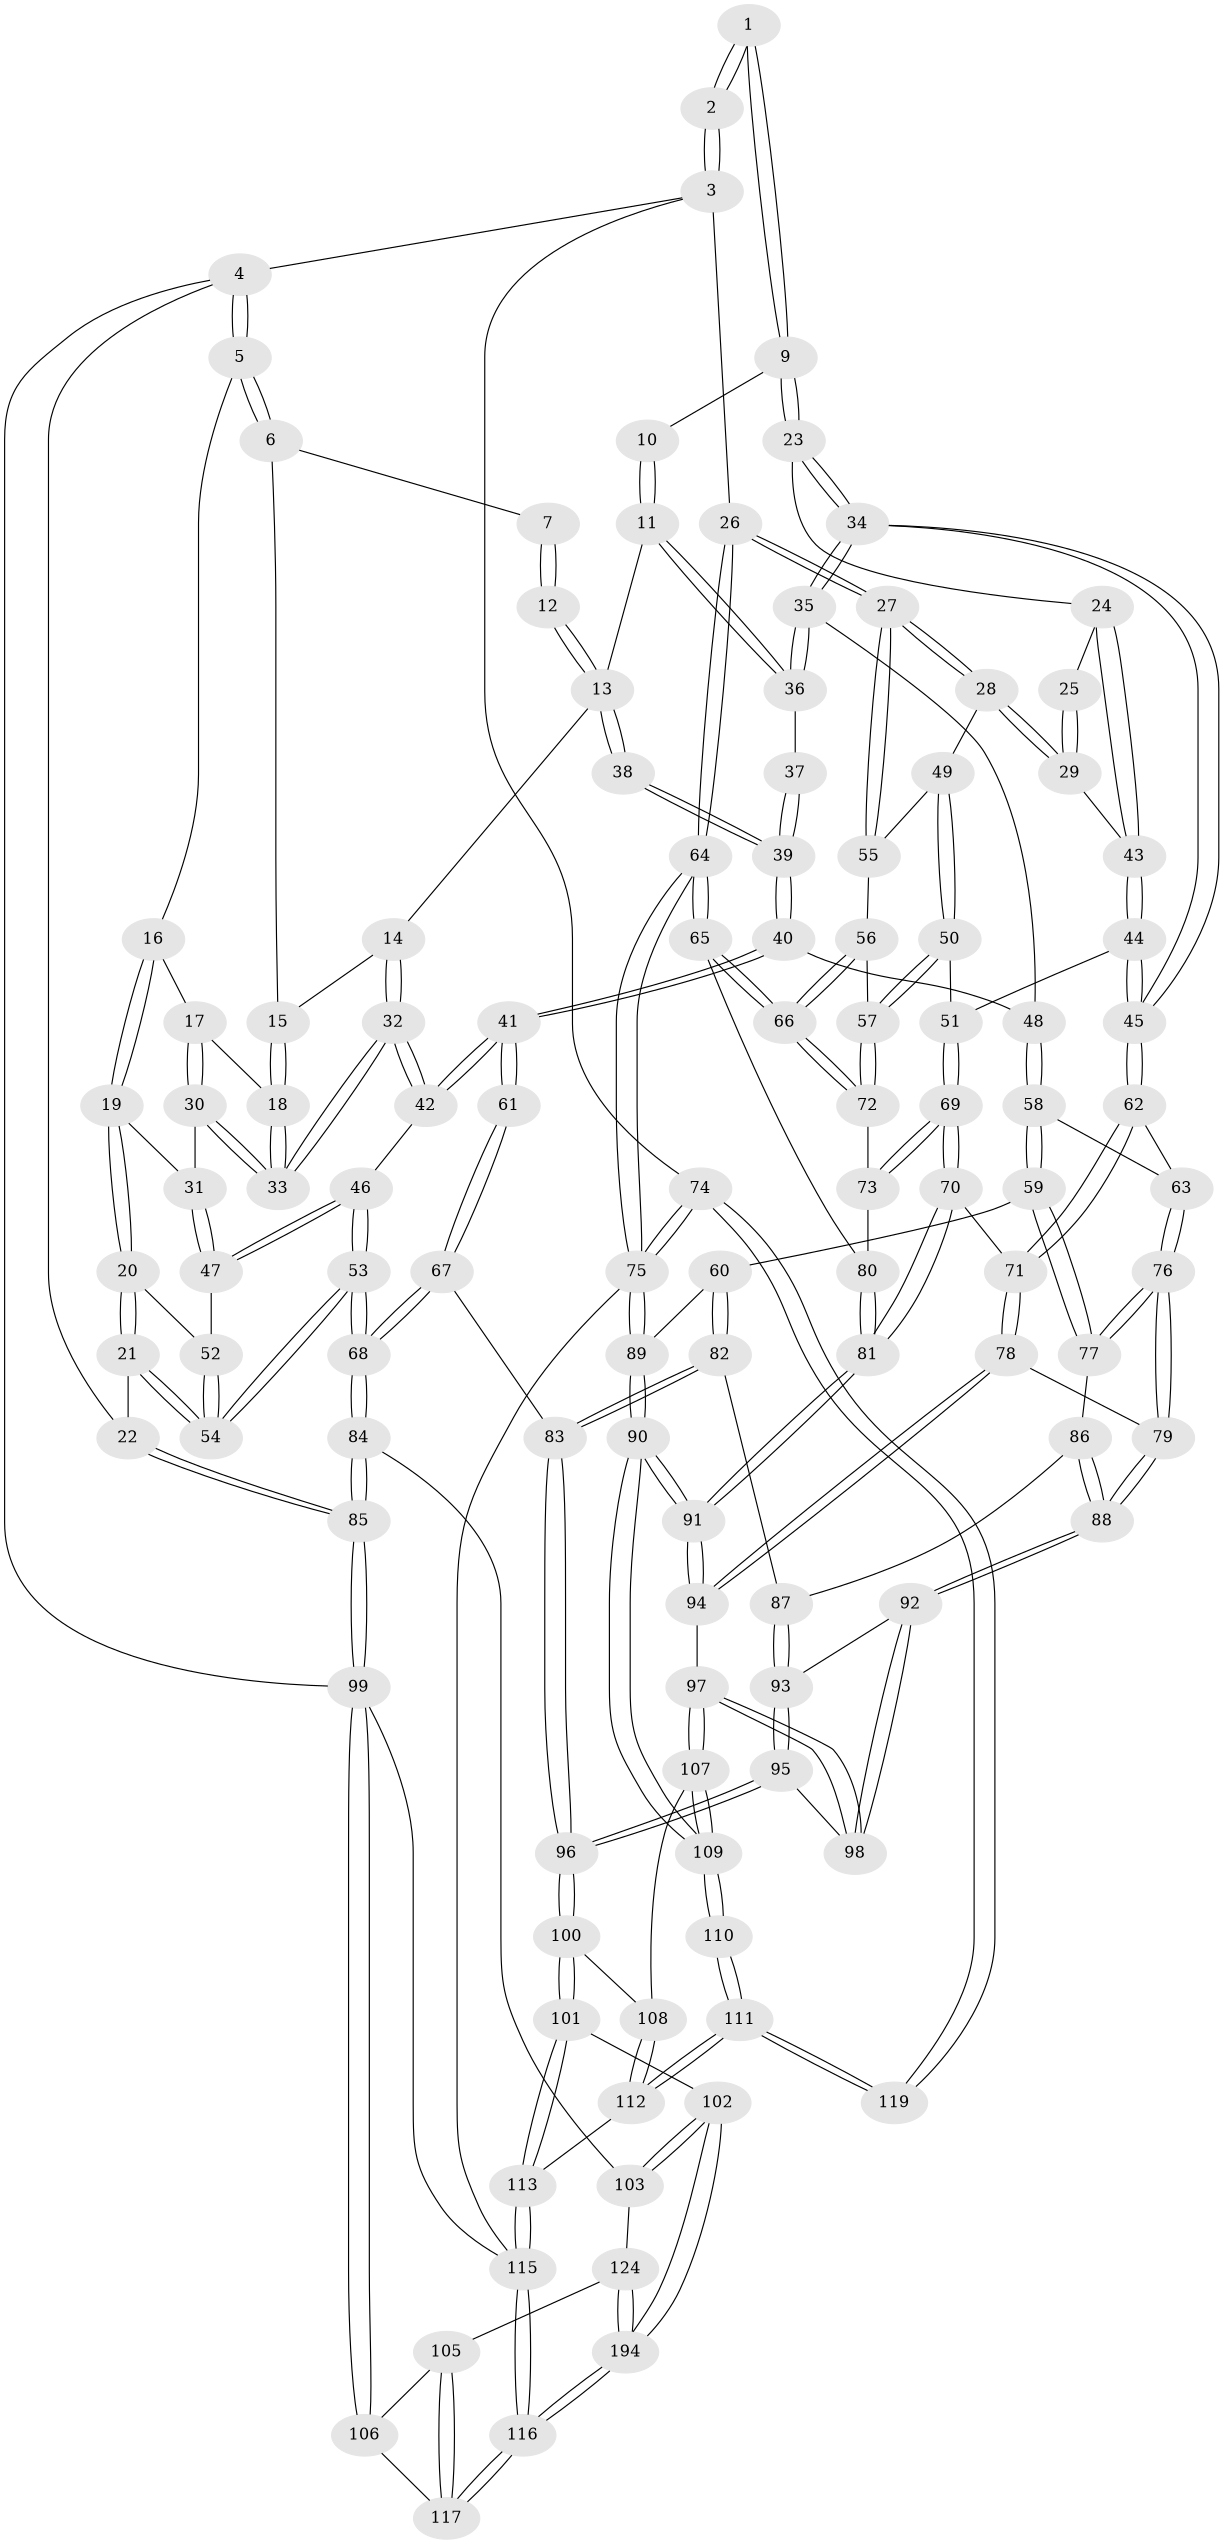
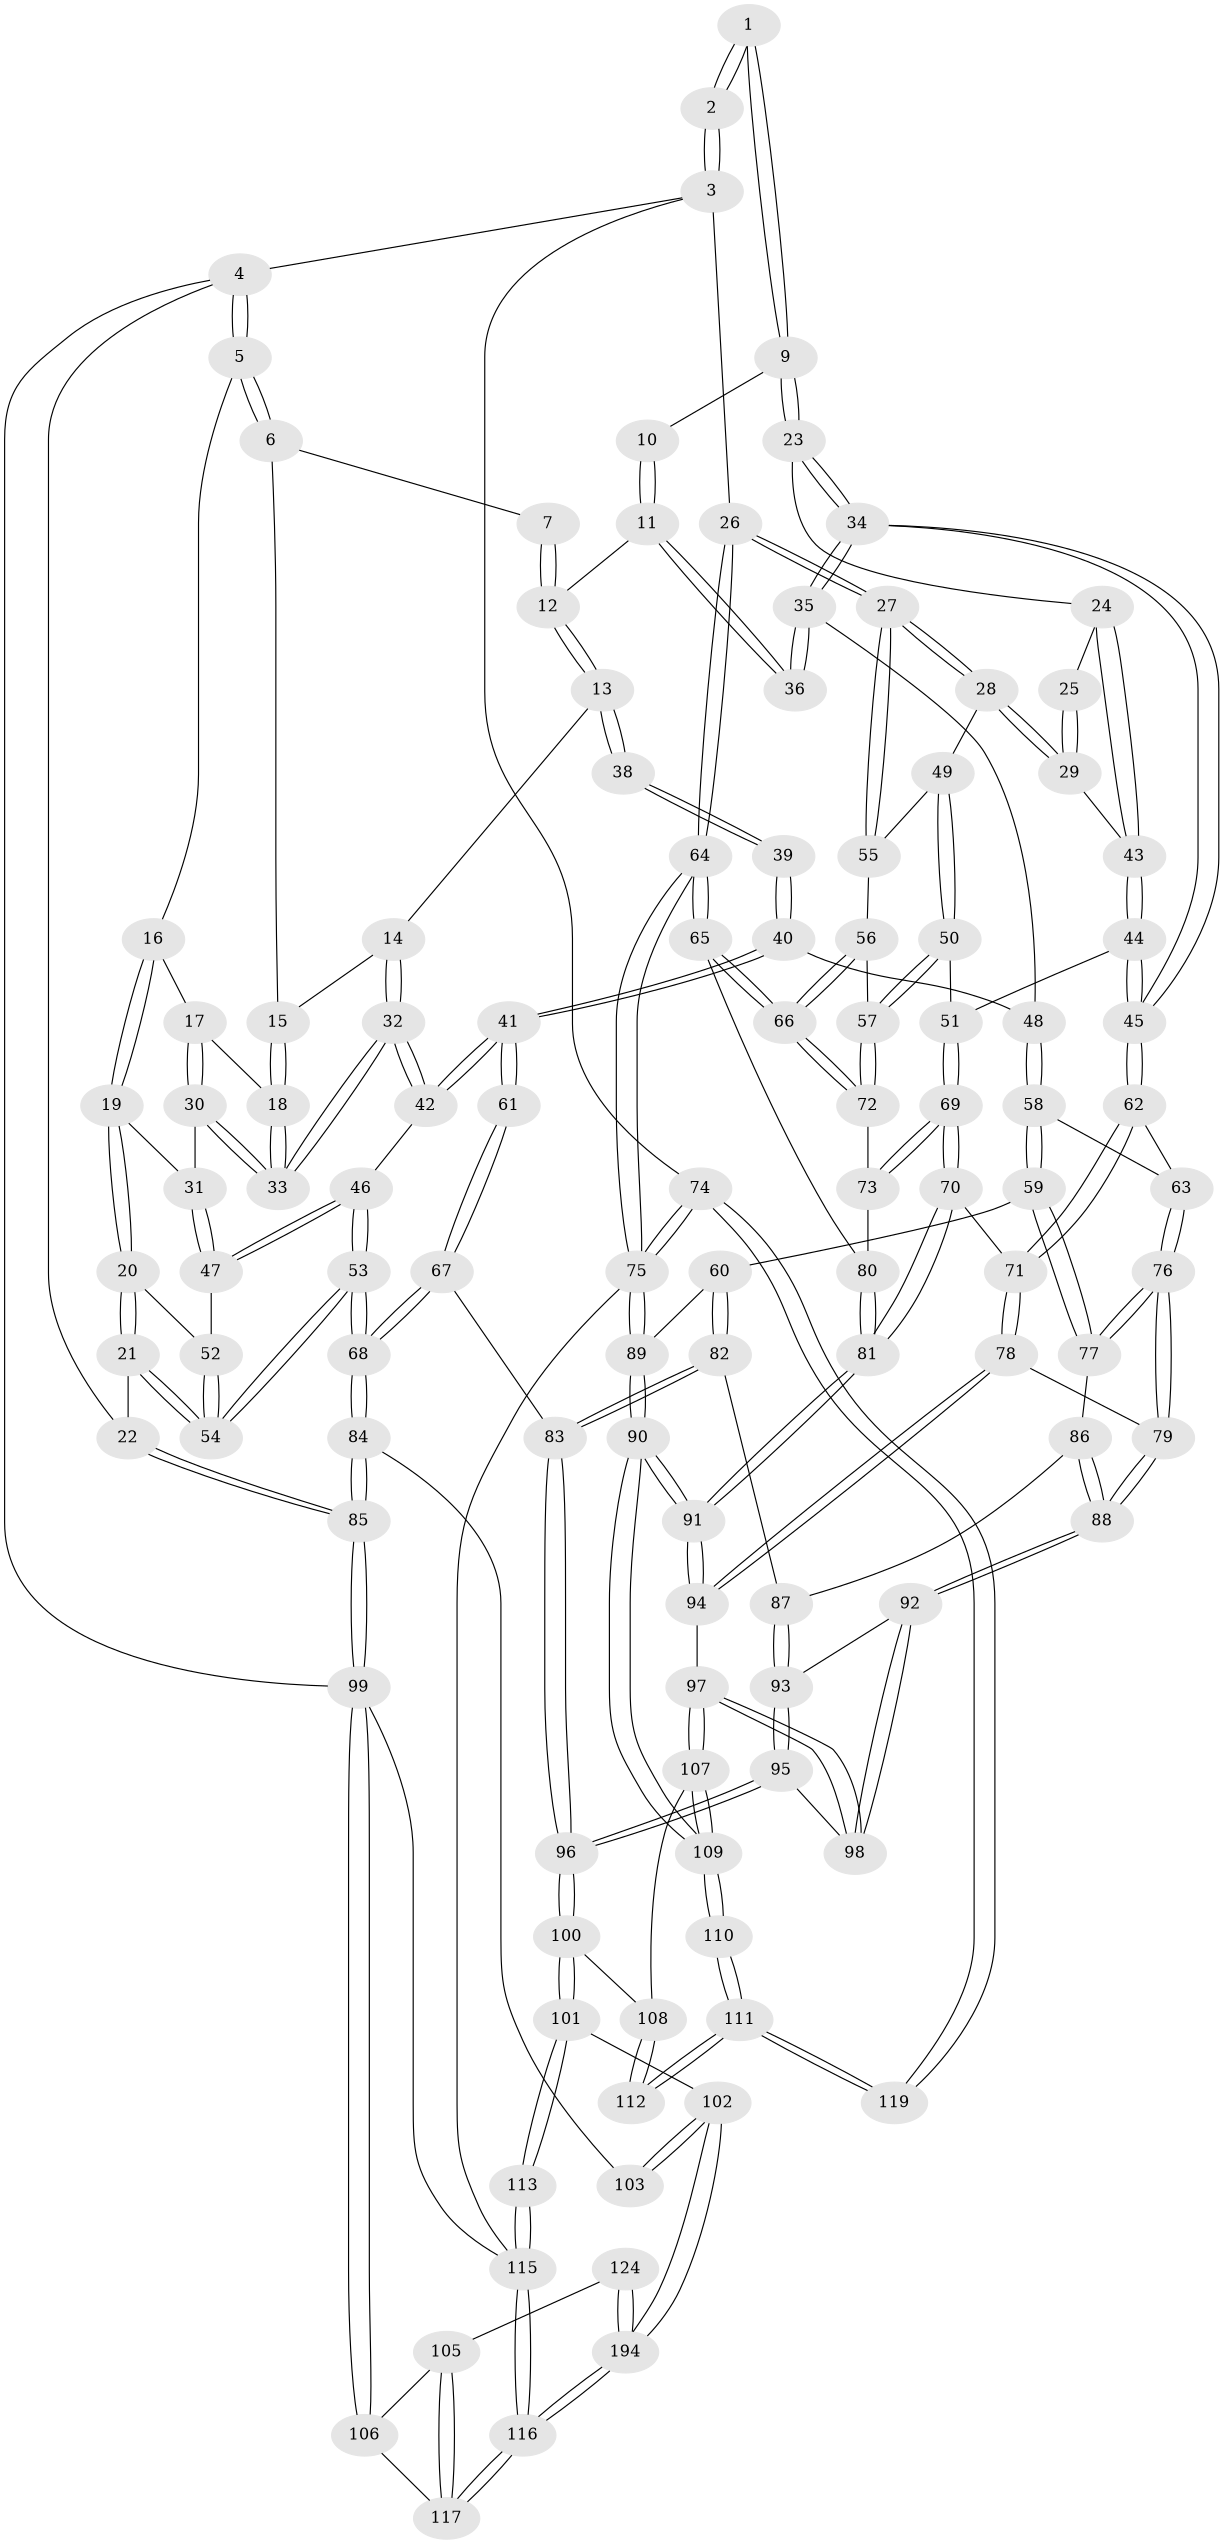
(625, 607) -> (598, 566)
(795, 773) -> none
(577, 2144) -> none
(628, 2228) -> none
